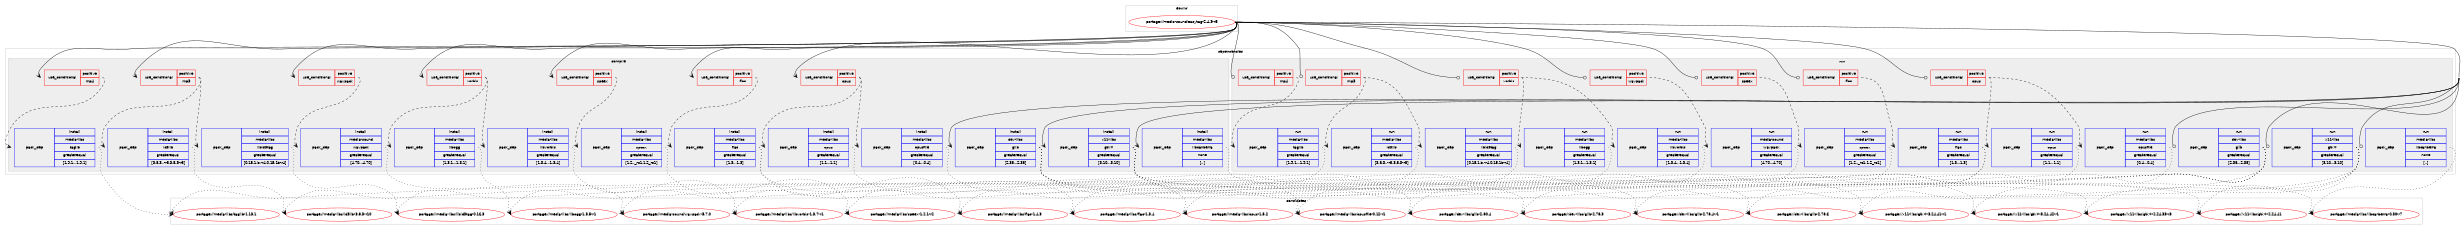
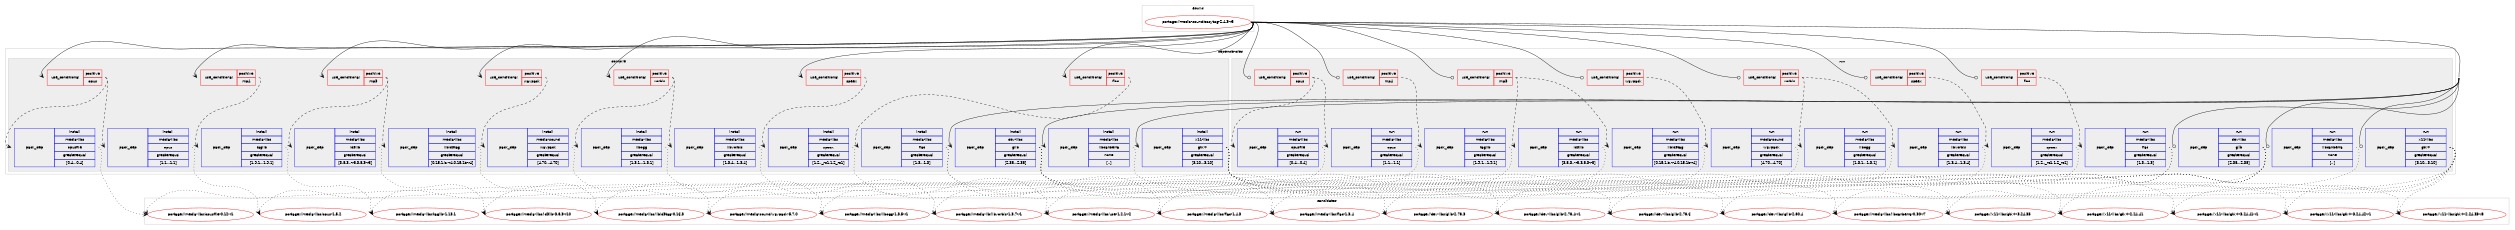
(789, 215) -> (989, 215)
(902, 215) -> (1102, 215)
none -> (2003, 215)
